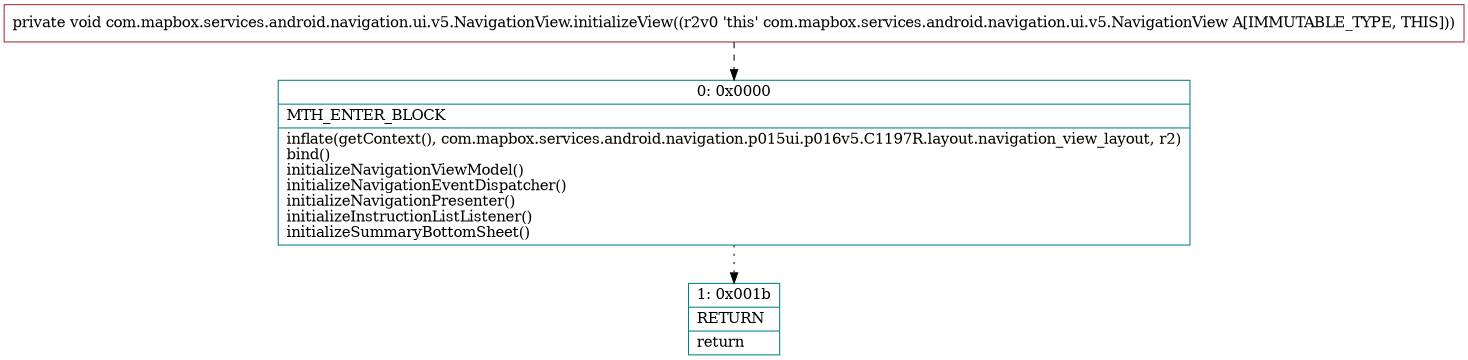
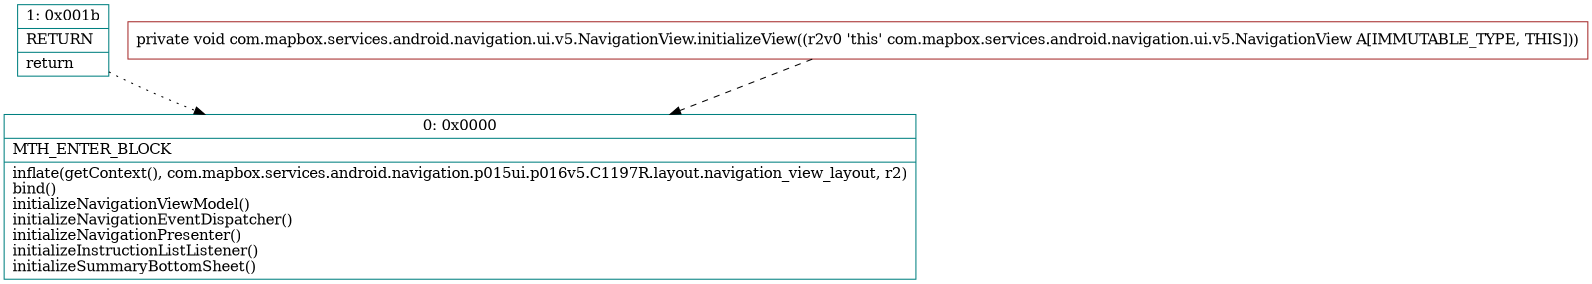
(734, 259) -> (152, 92)
